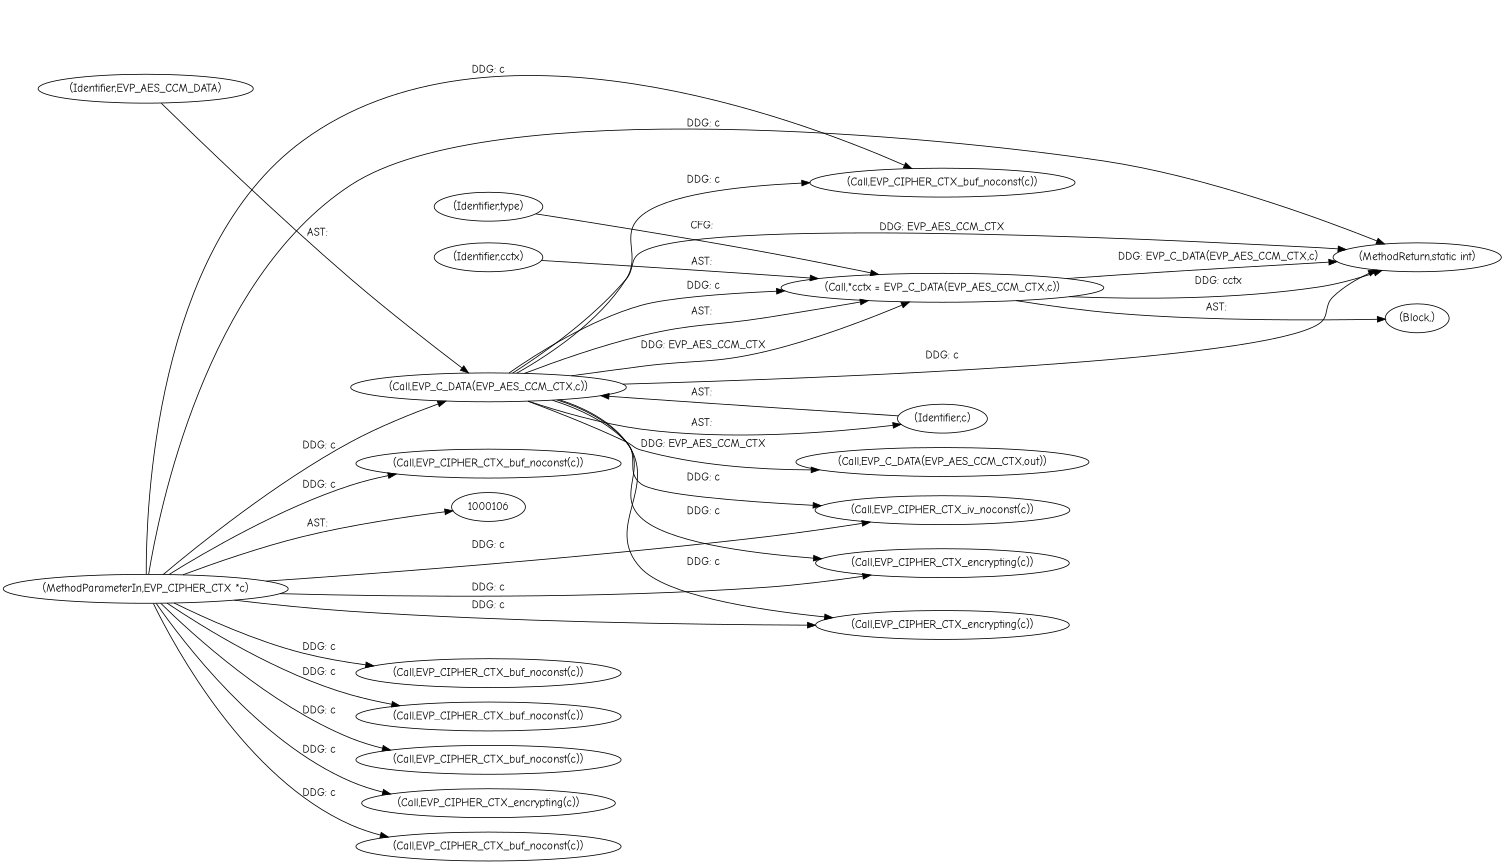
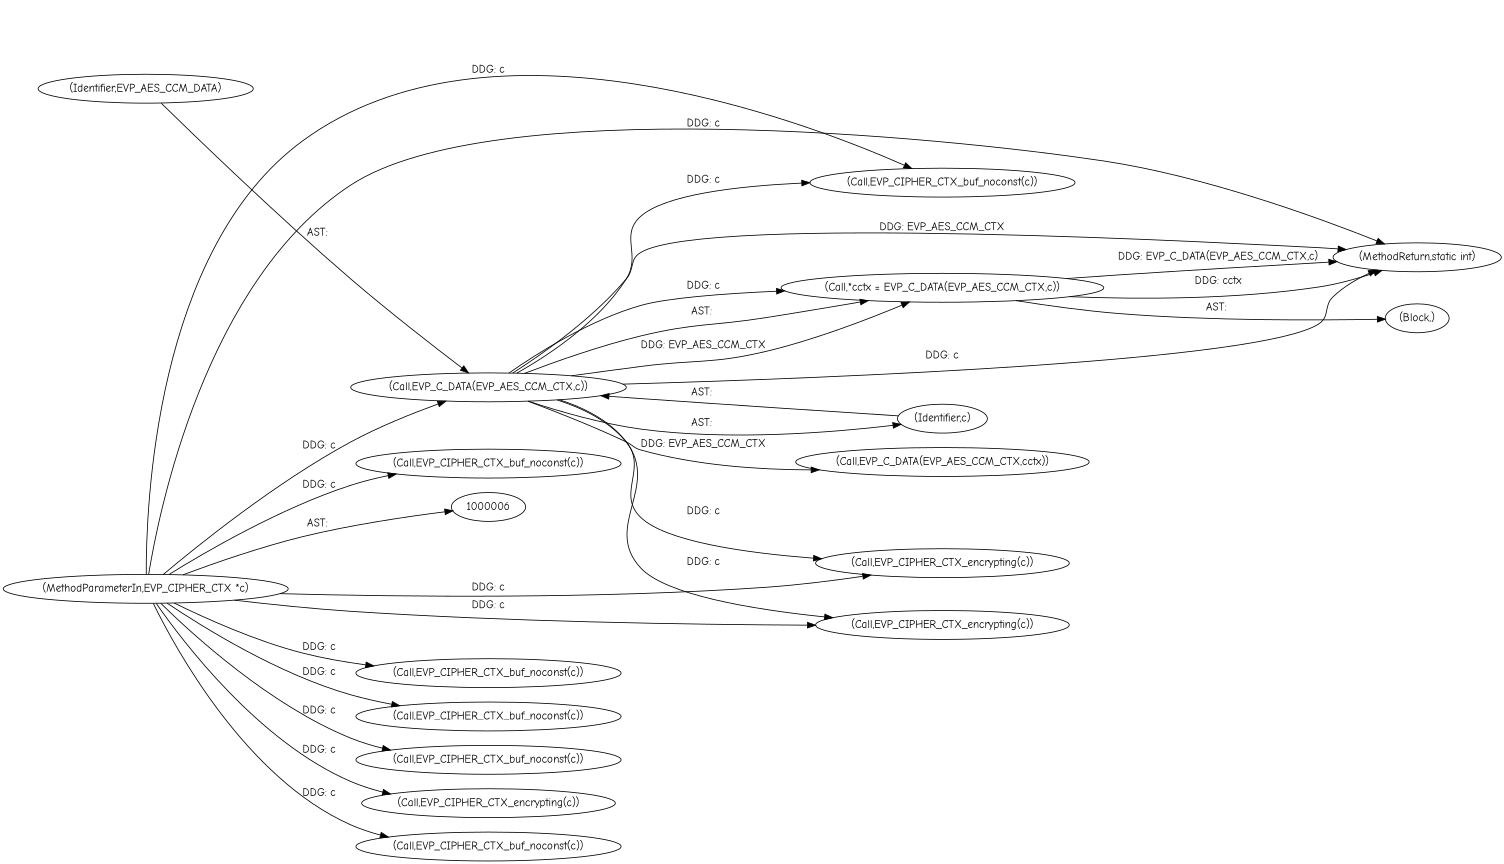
(489, 207) -> none
(489, 257) -> none
(942, 462) -> (942, 462)
(489, 507) -> (489, 507)
(942, 510) -> none
